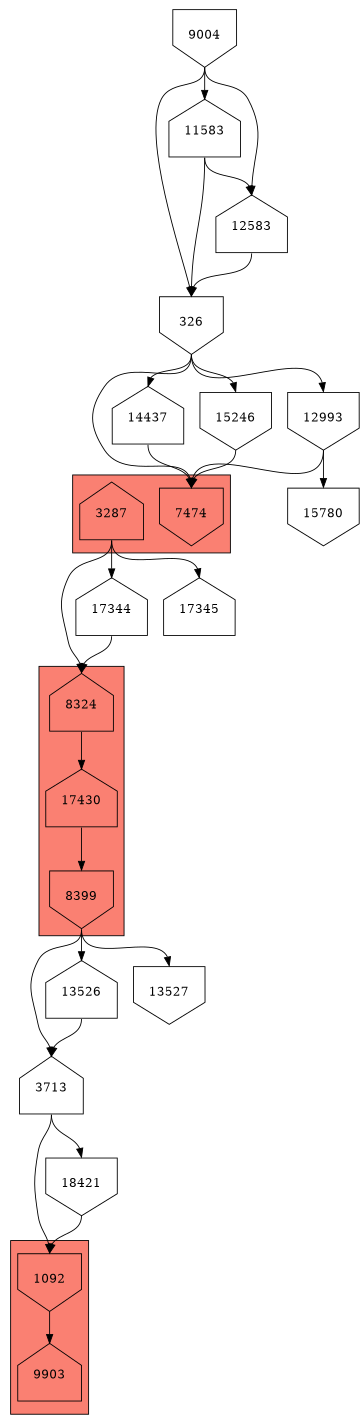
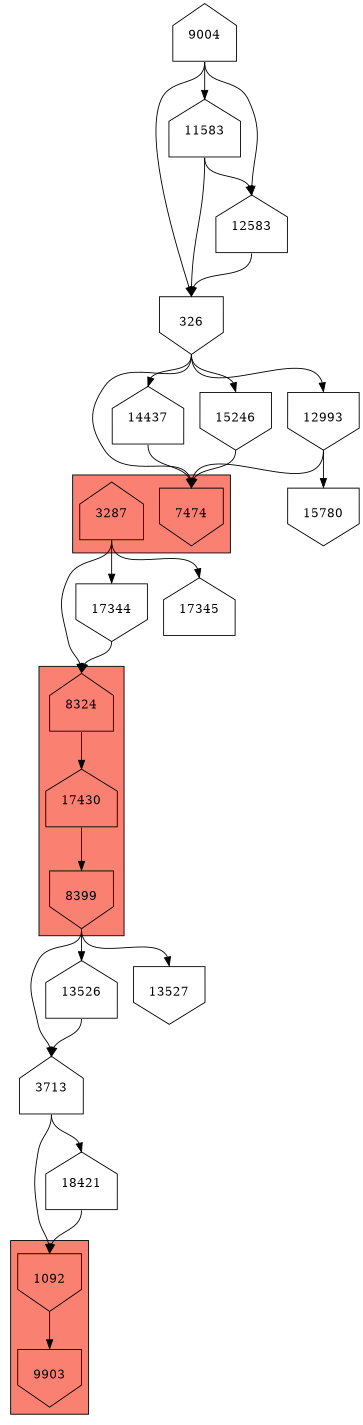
(205, 35) -> (205, 35)
(112, 610) -> (112, 610)
(82, 1184) -> (82, 1184)
(50, 1375) -> (50, 1375)
